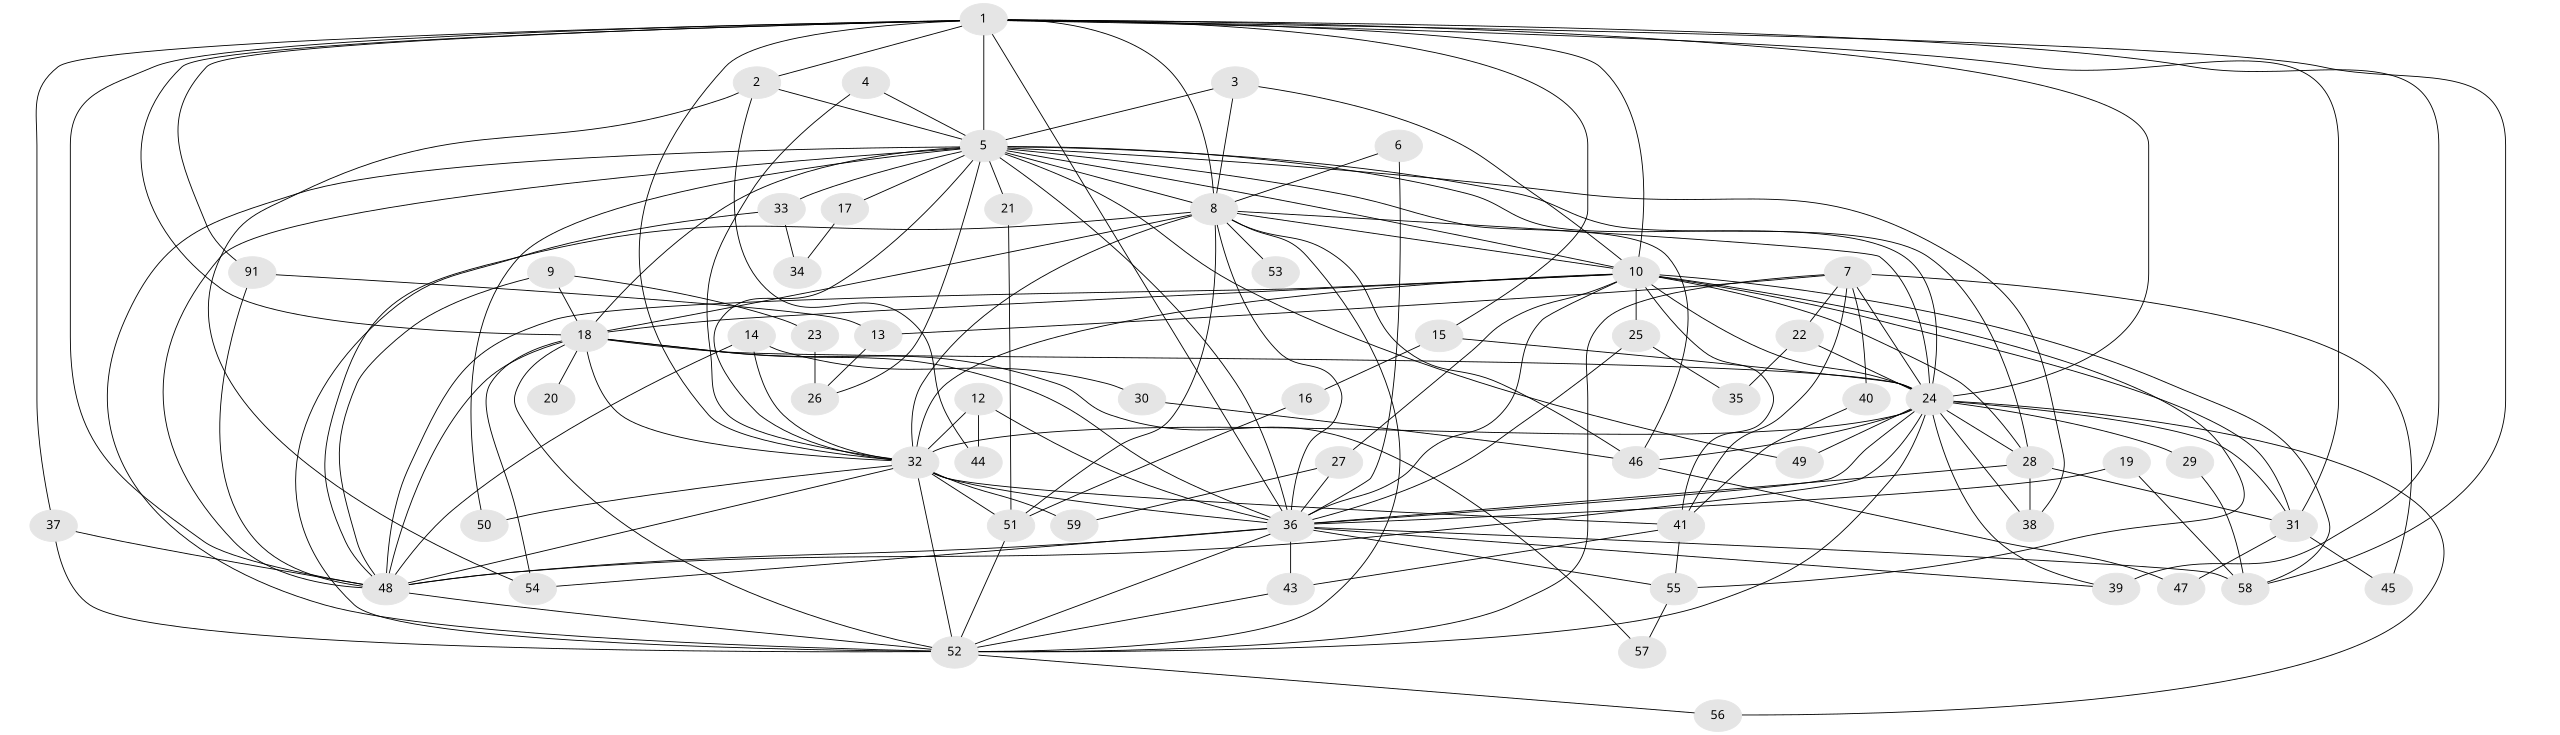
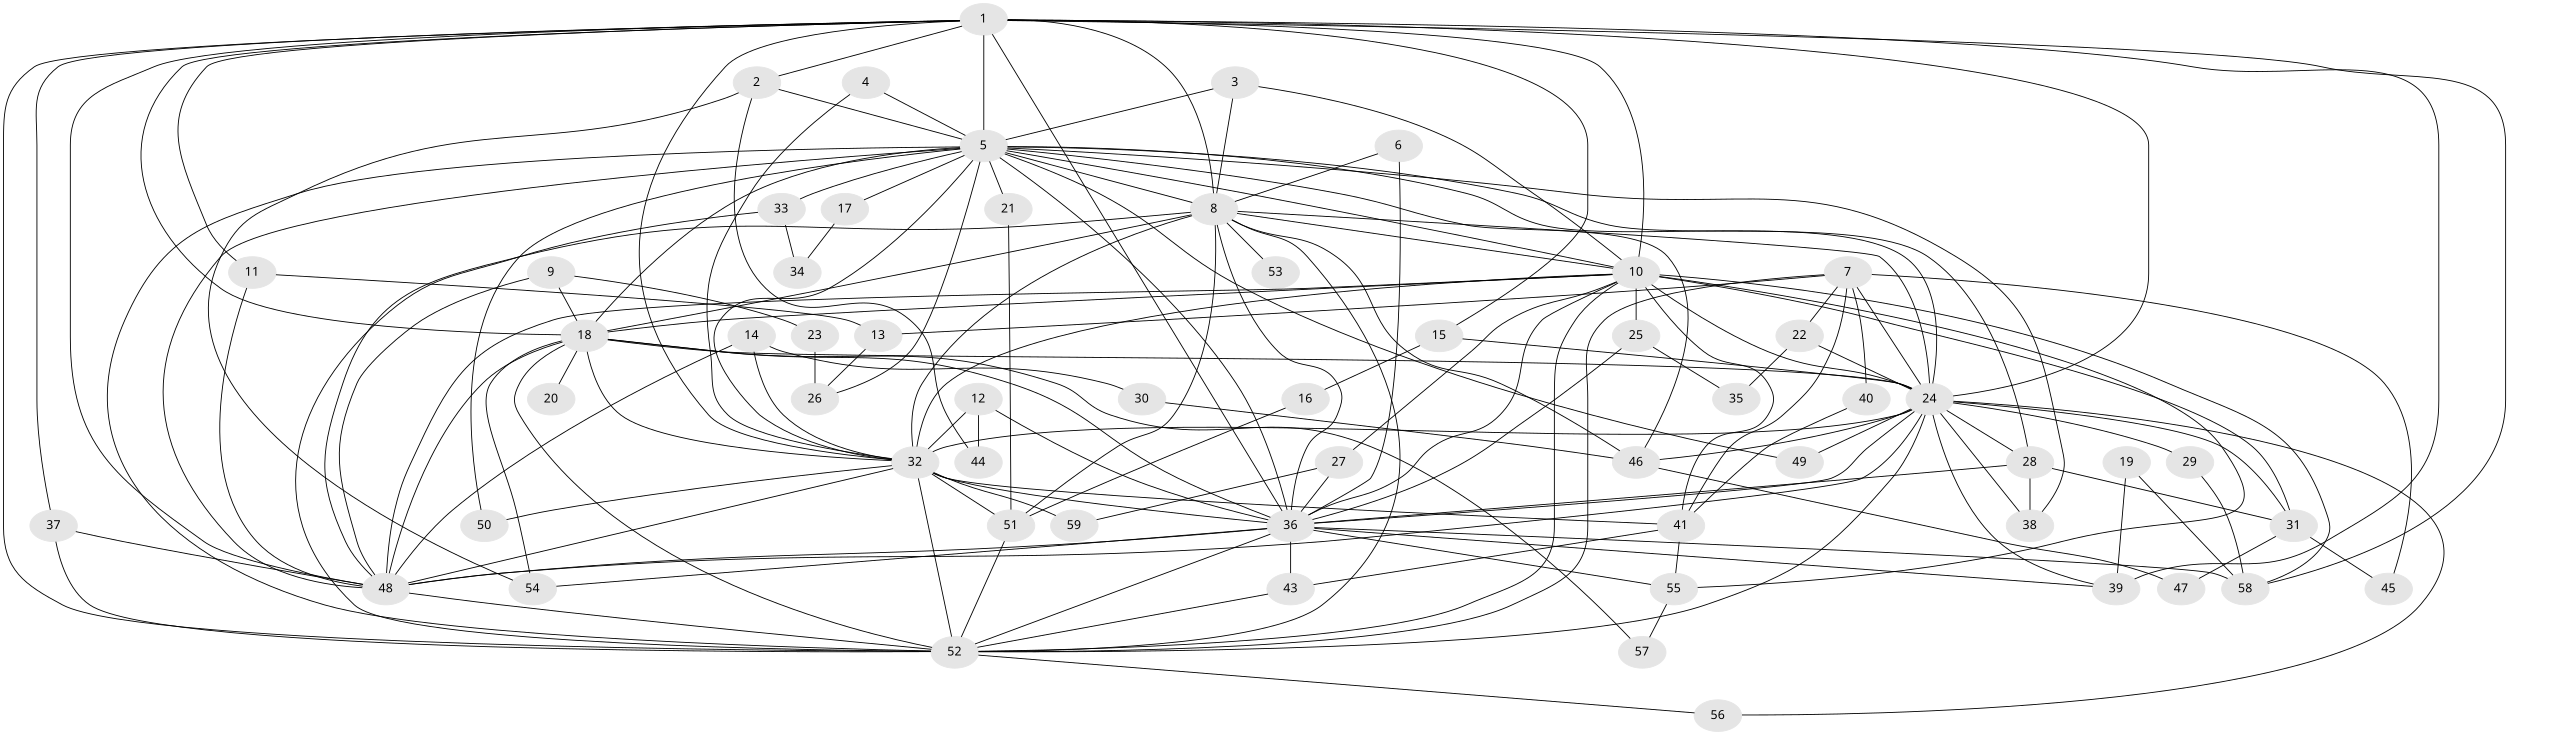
(1885, 53) -> (4, 316)
(252, 273) -> (252, 273)
(1856, 331) -> (1421, 618)
(1730, 504) -> (2122, 523)
